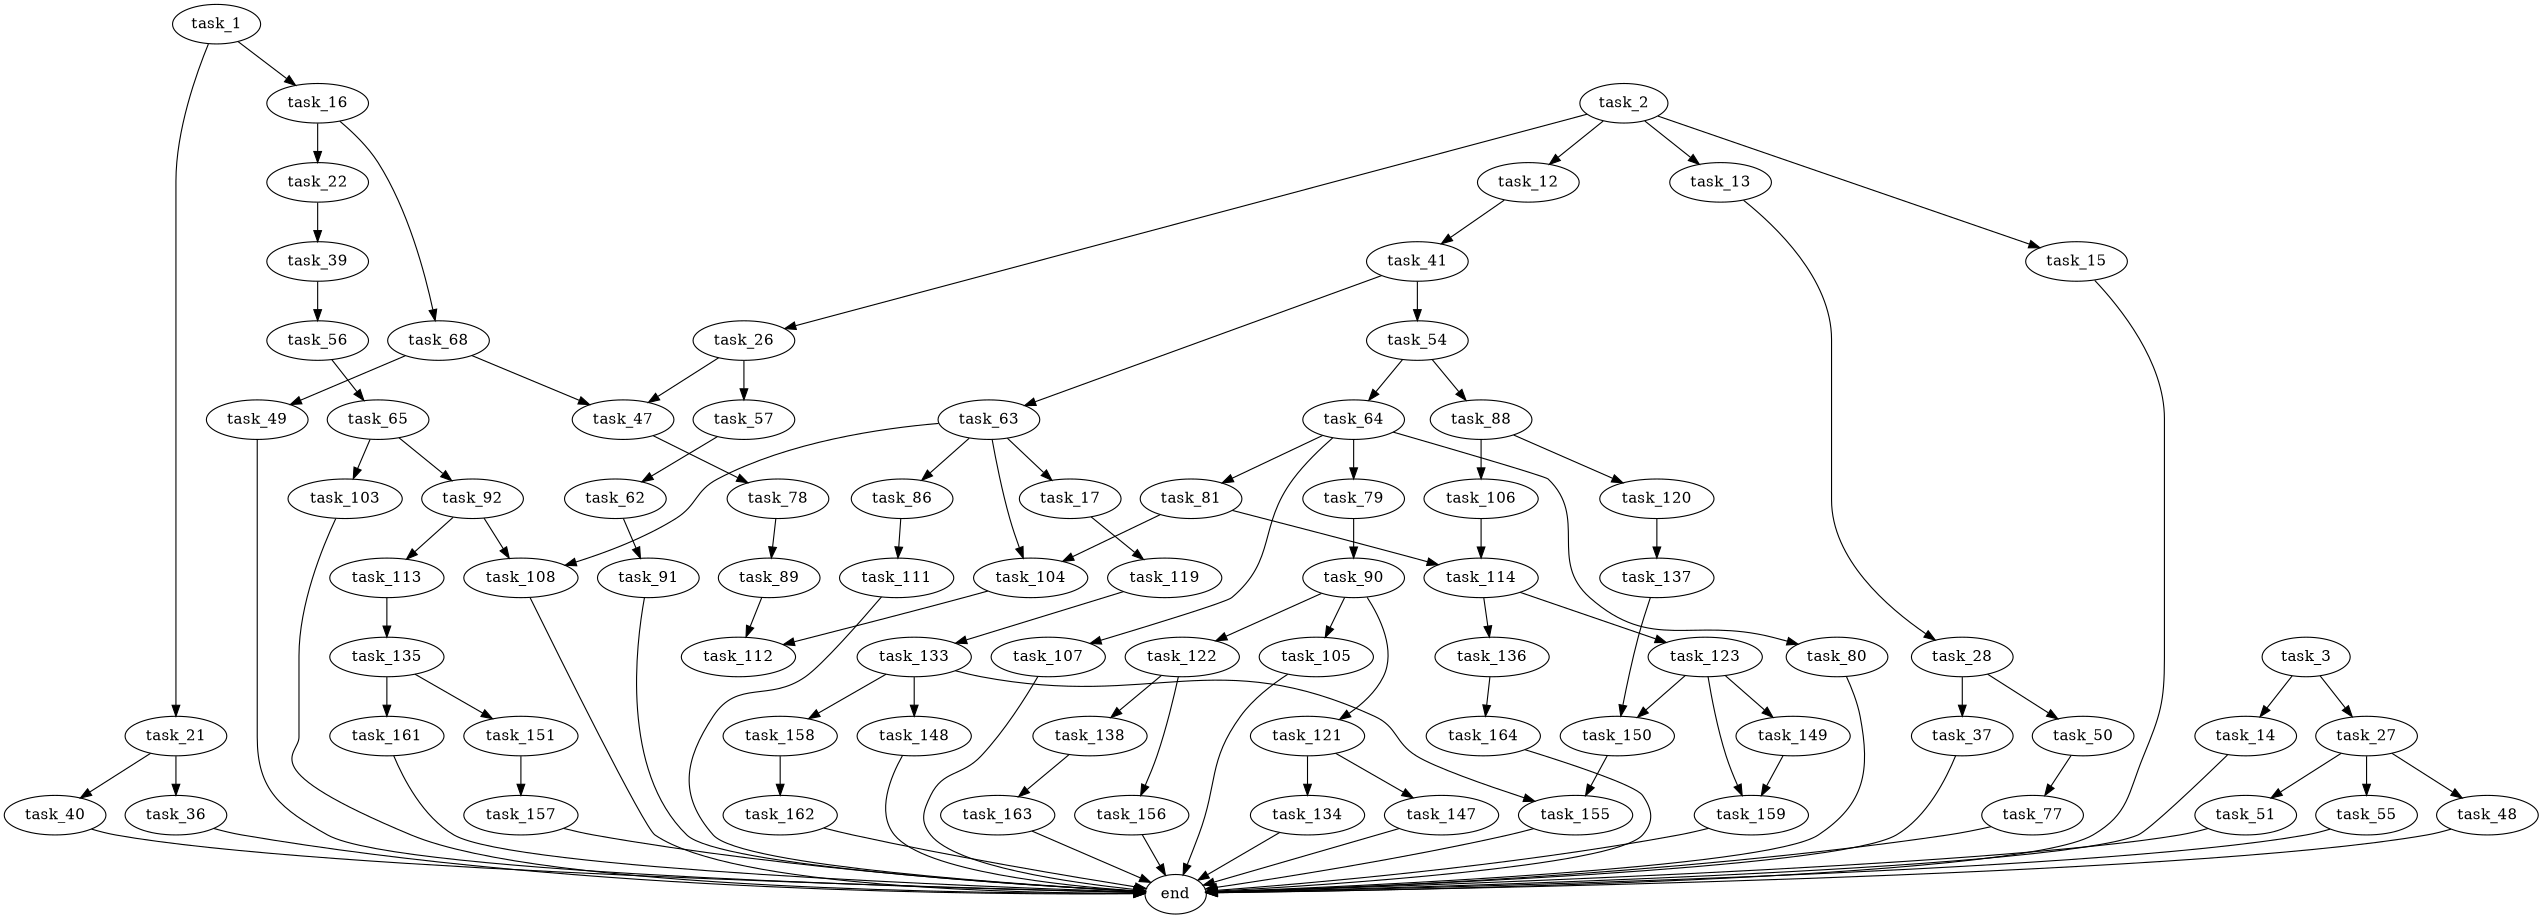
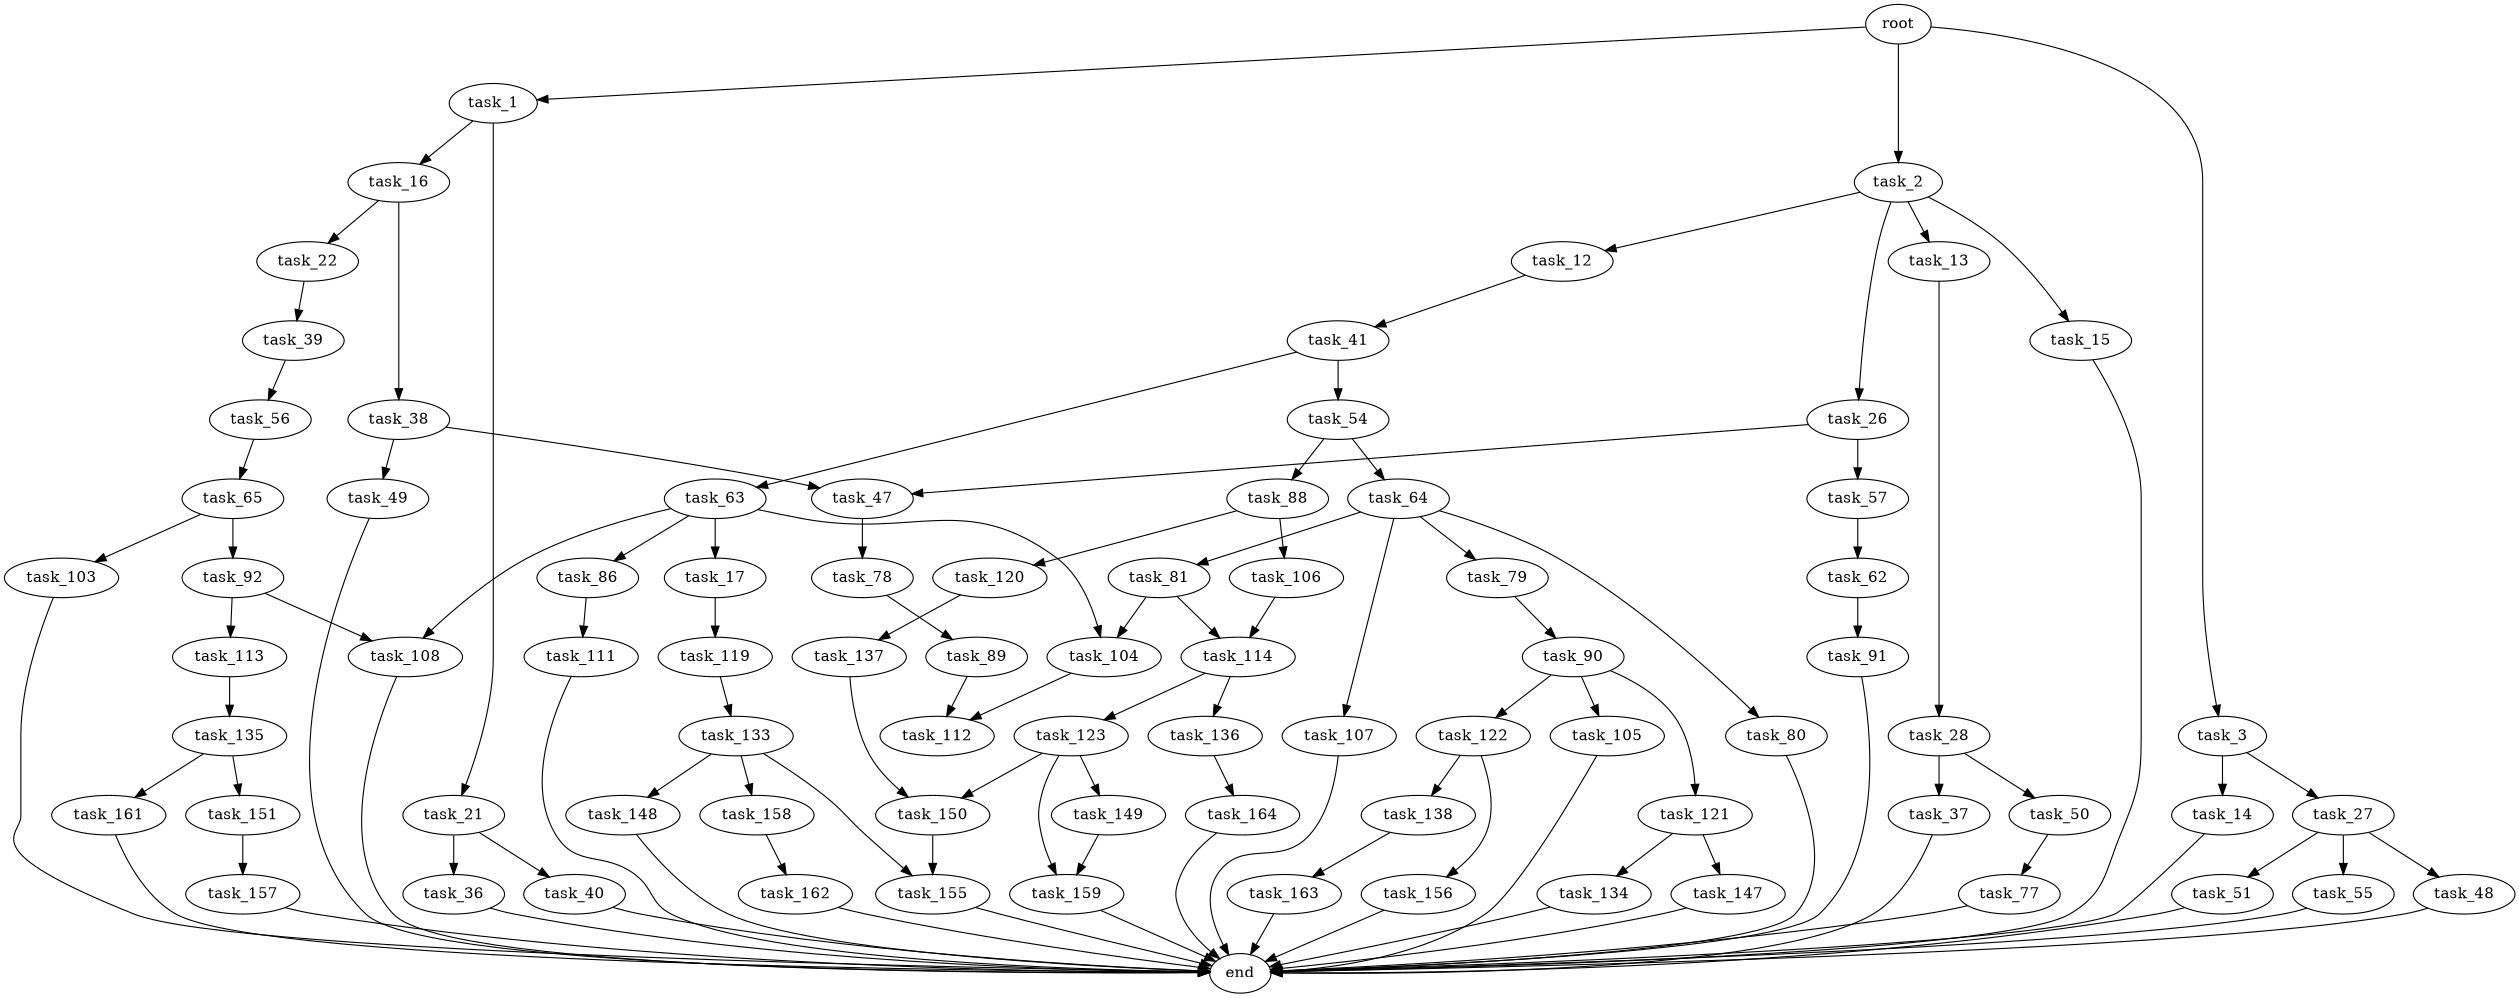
none -> (1898, 24)
(439, 341) -> (399, 420)
